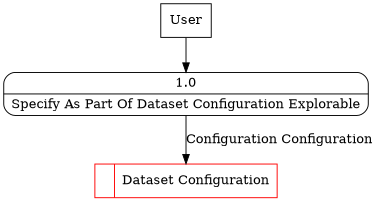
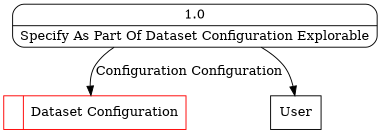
(186, 50) -> (282, 63)
